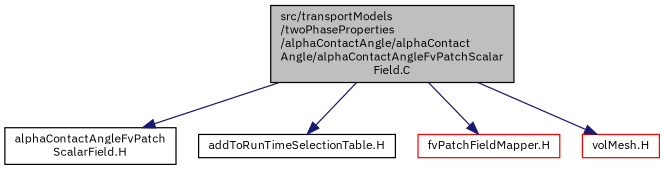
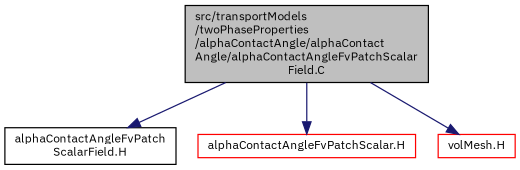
(297, 146) -> none
(489, 146) -> (307, 146)
